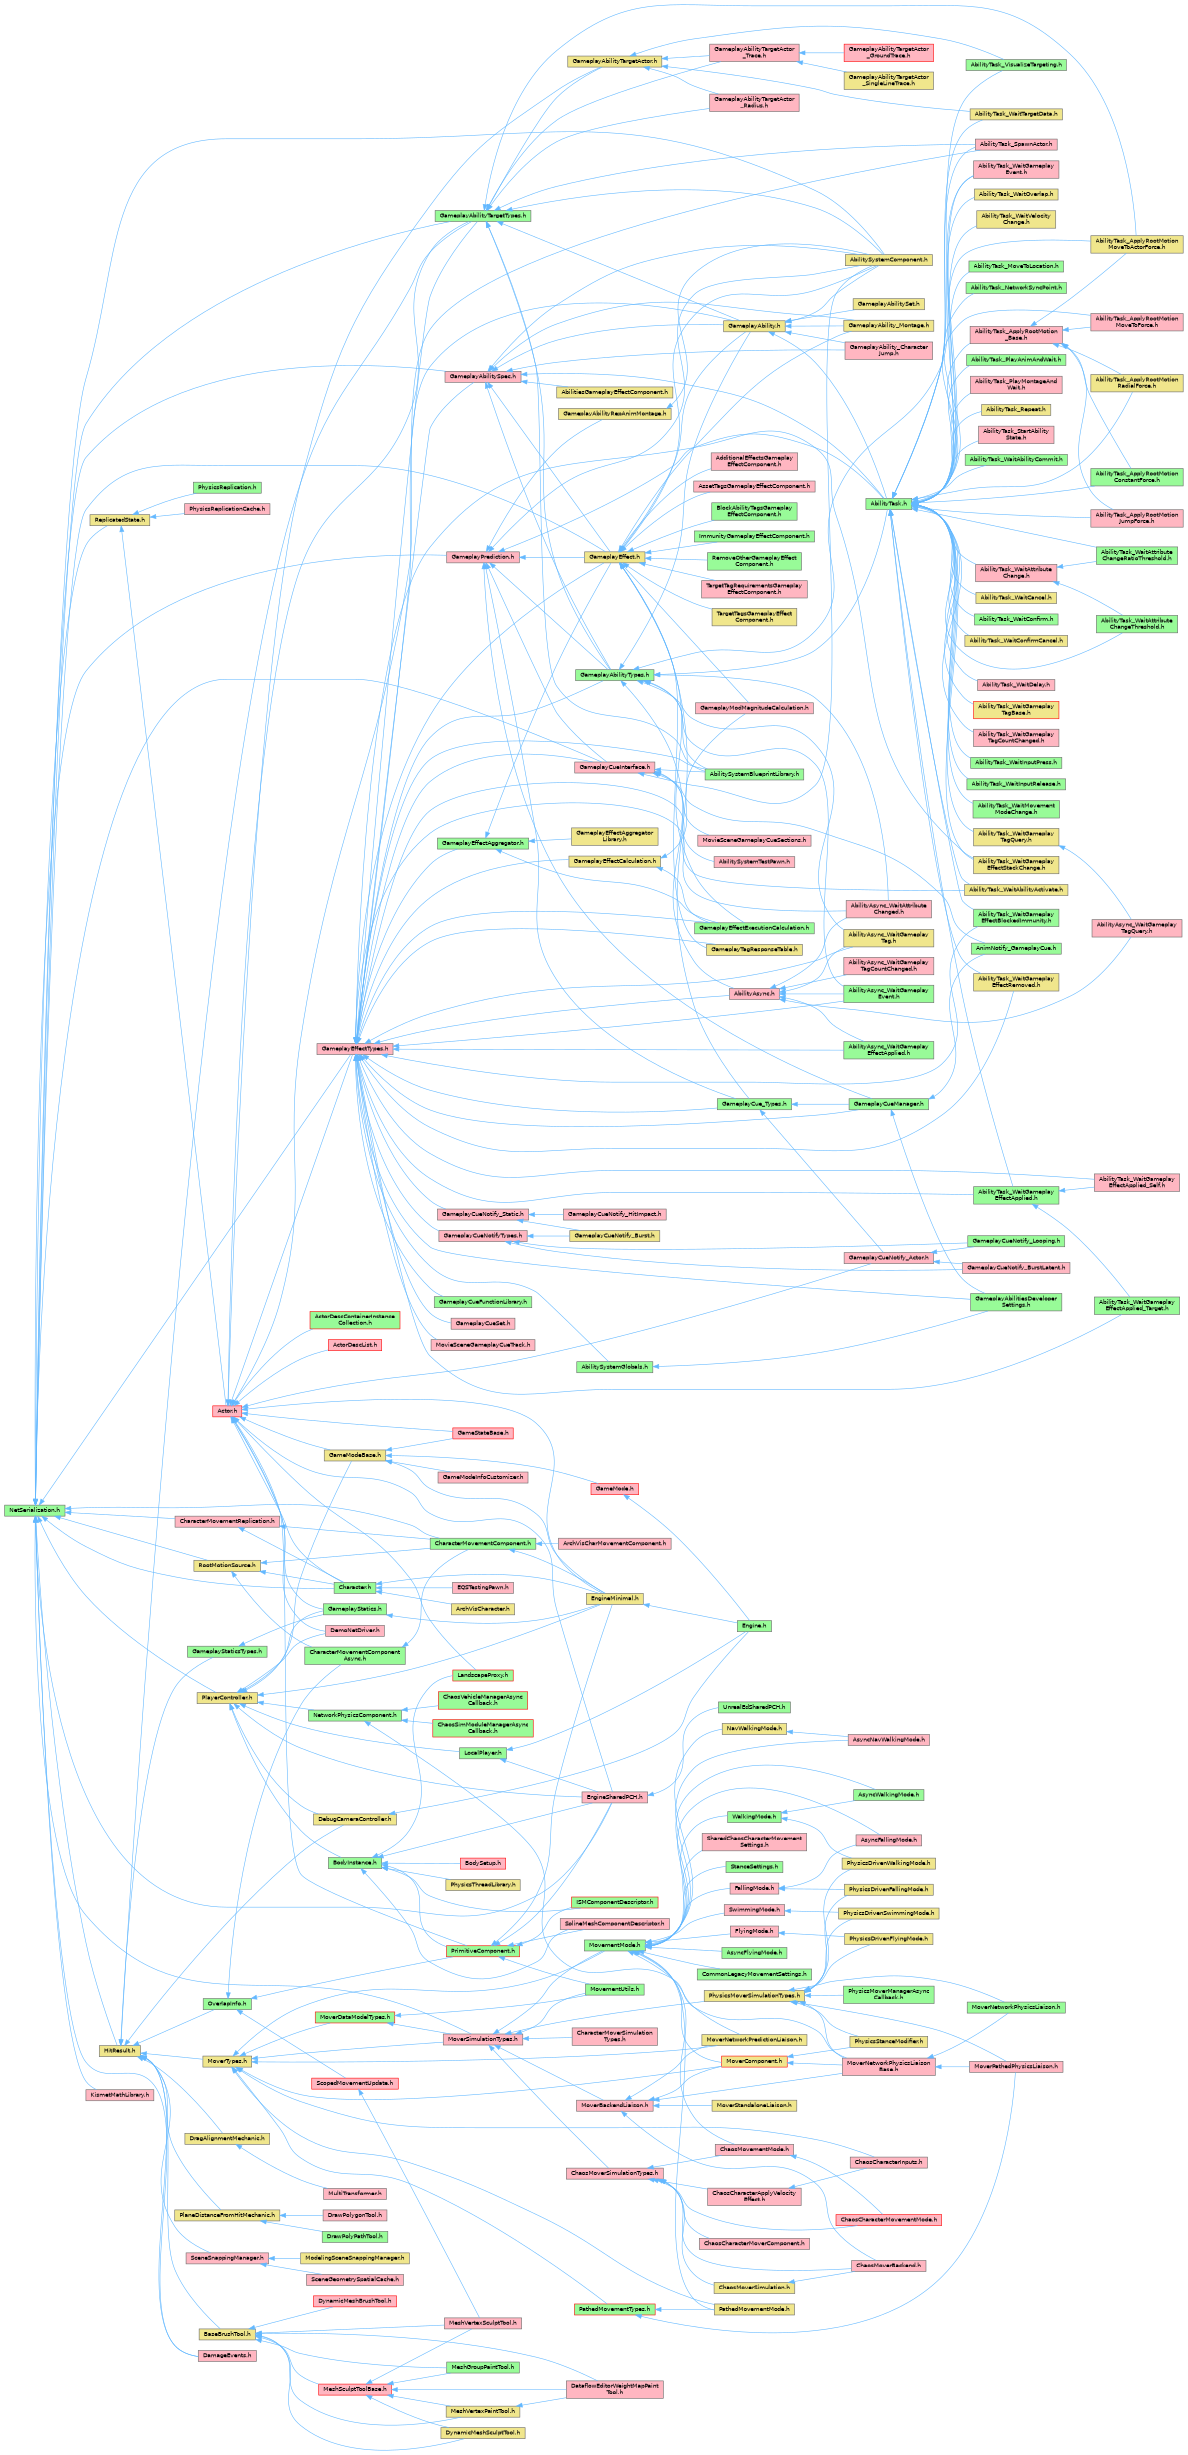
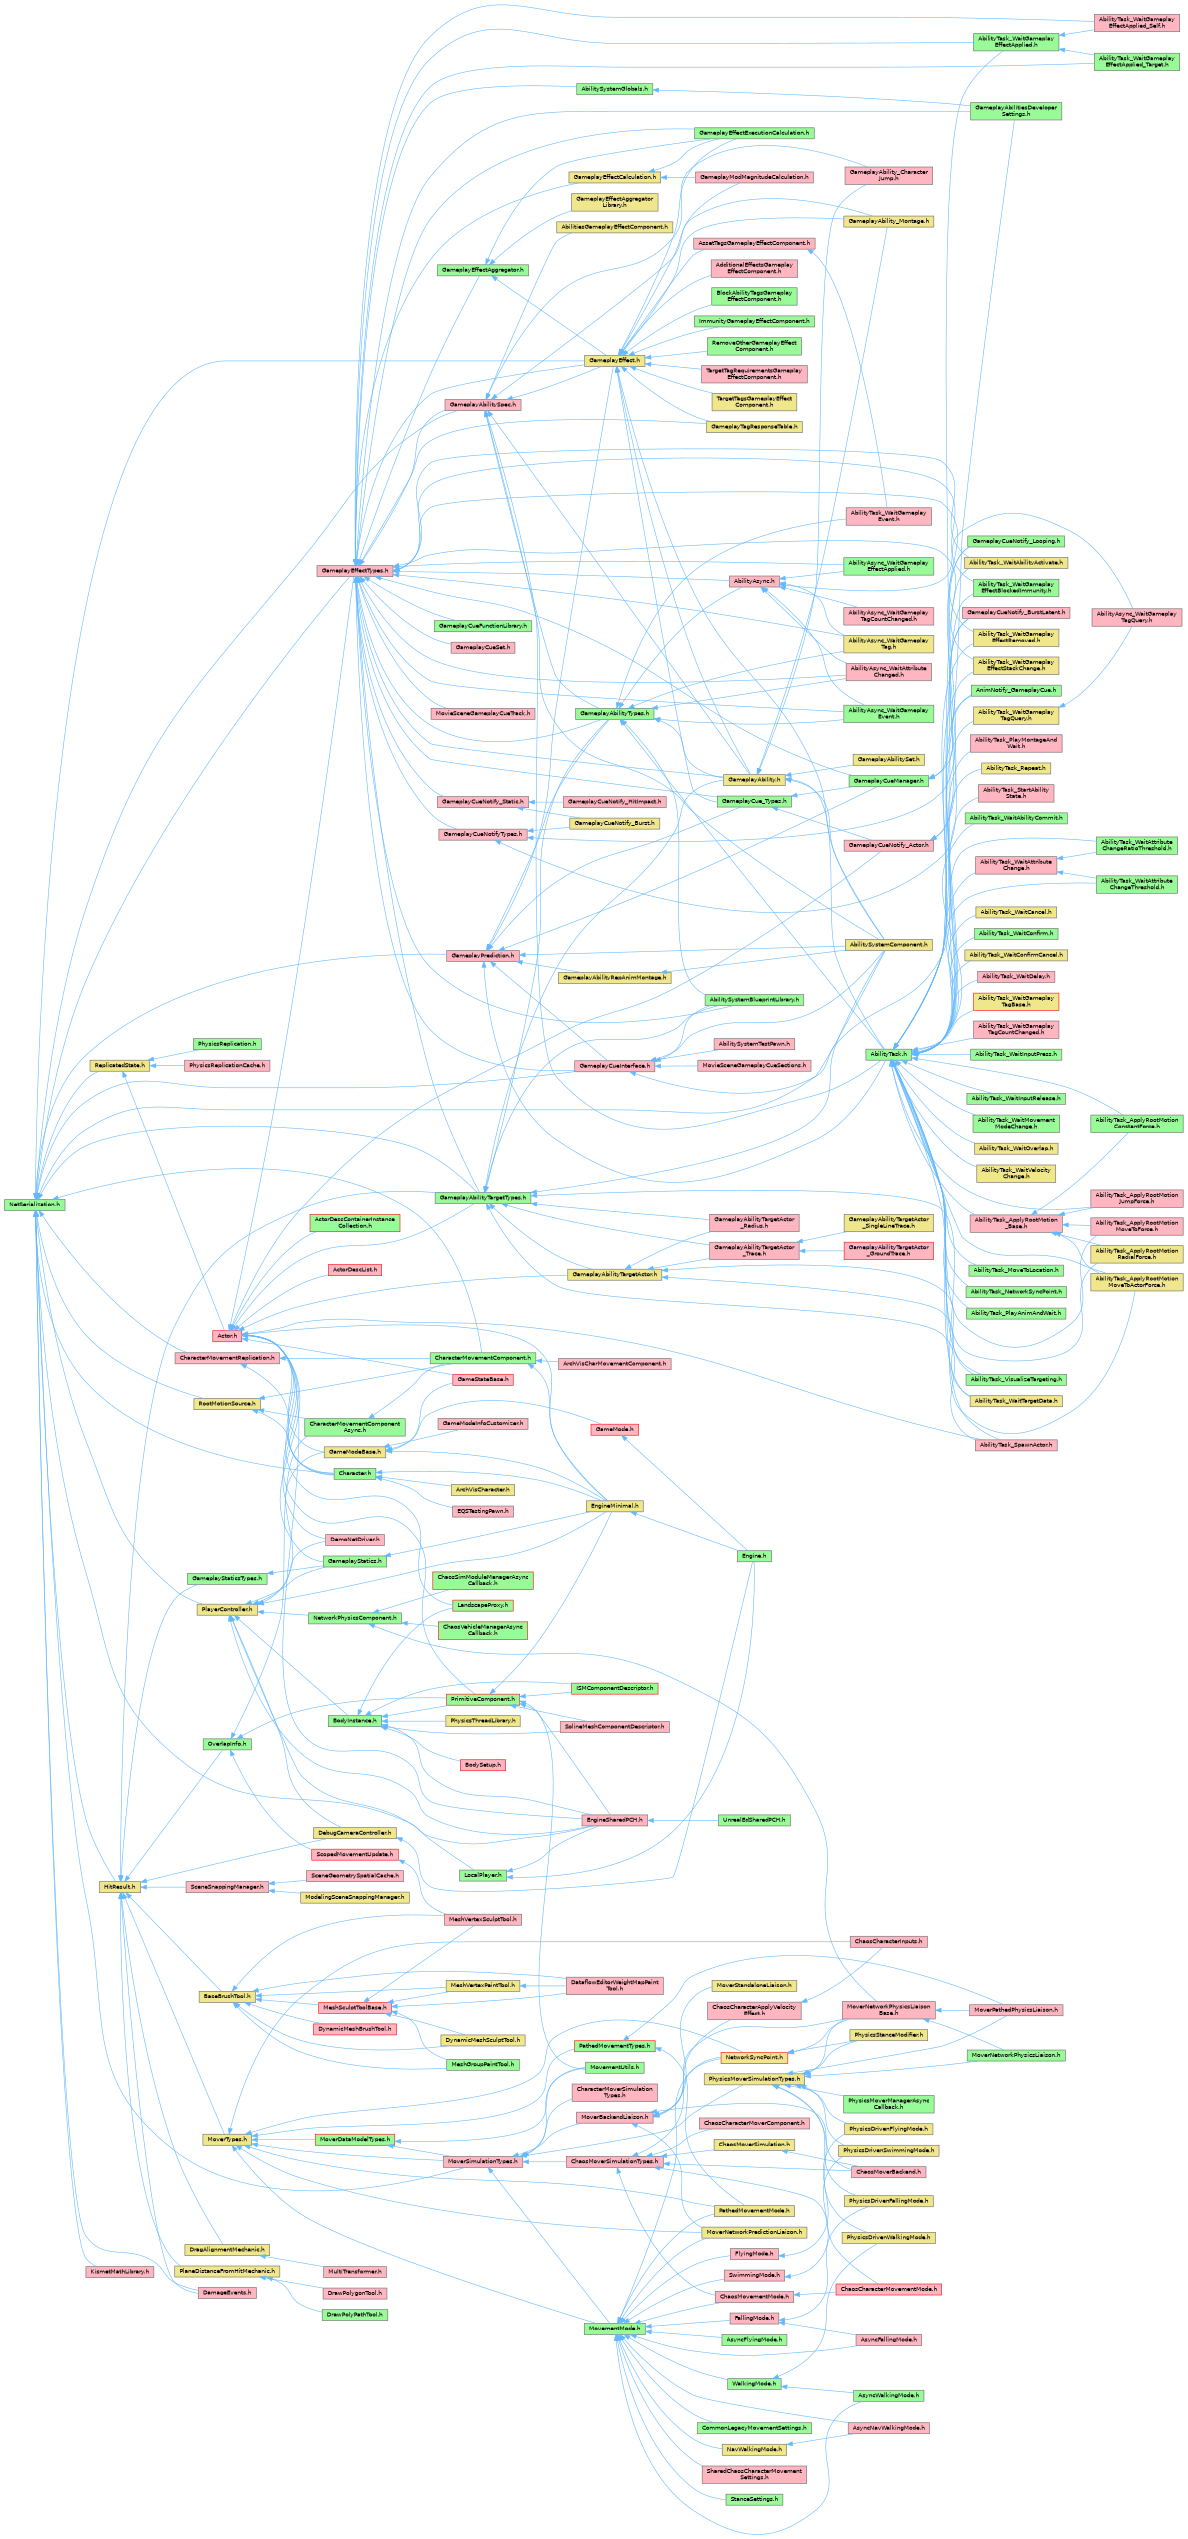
(953, 344) -> (864, 382)
(754, 2062) -> (754, 2058)
